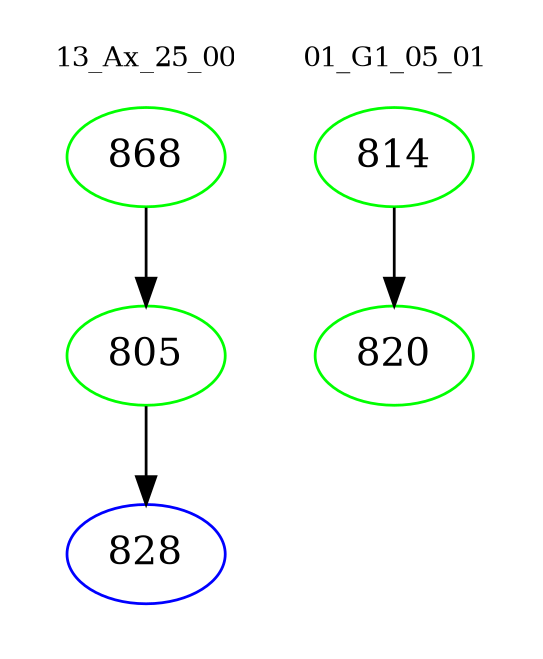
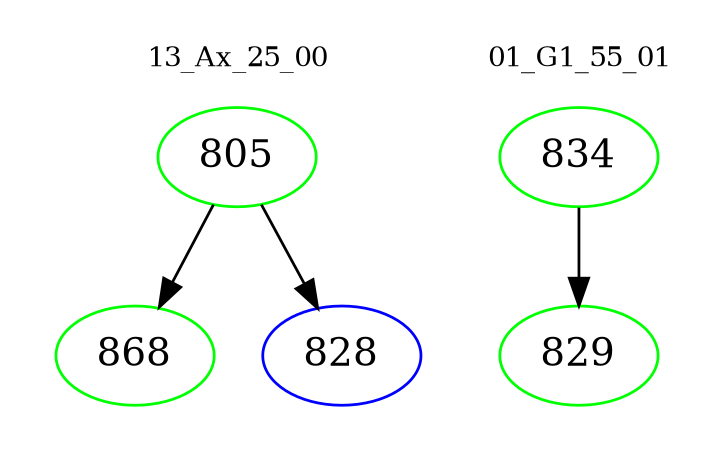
(396, 59) -> (580, 59)
(394, 157) -> (579, 157)
(146, 243) -> (193, 243)
(394, 356) -> (579, 356)
